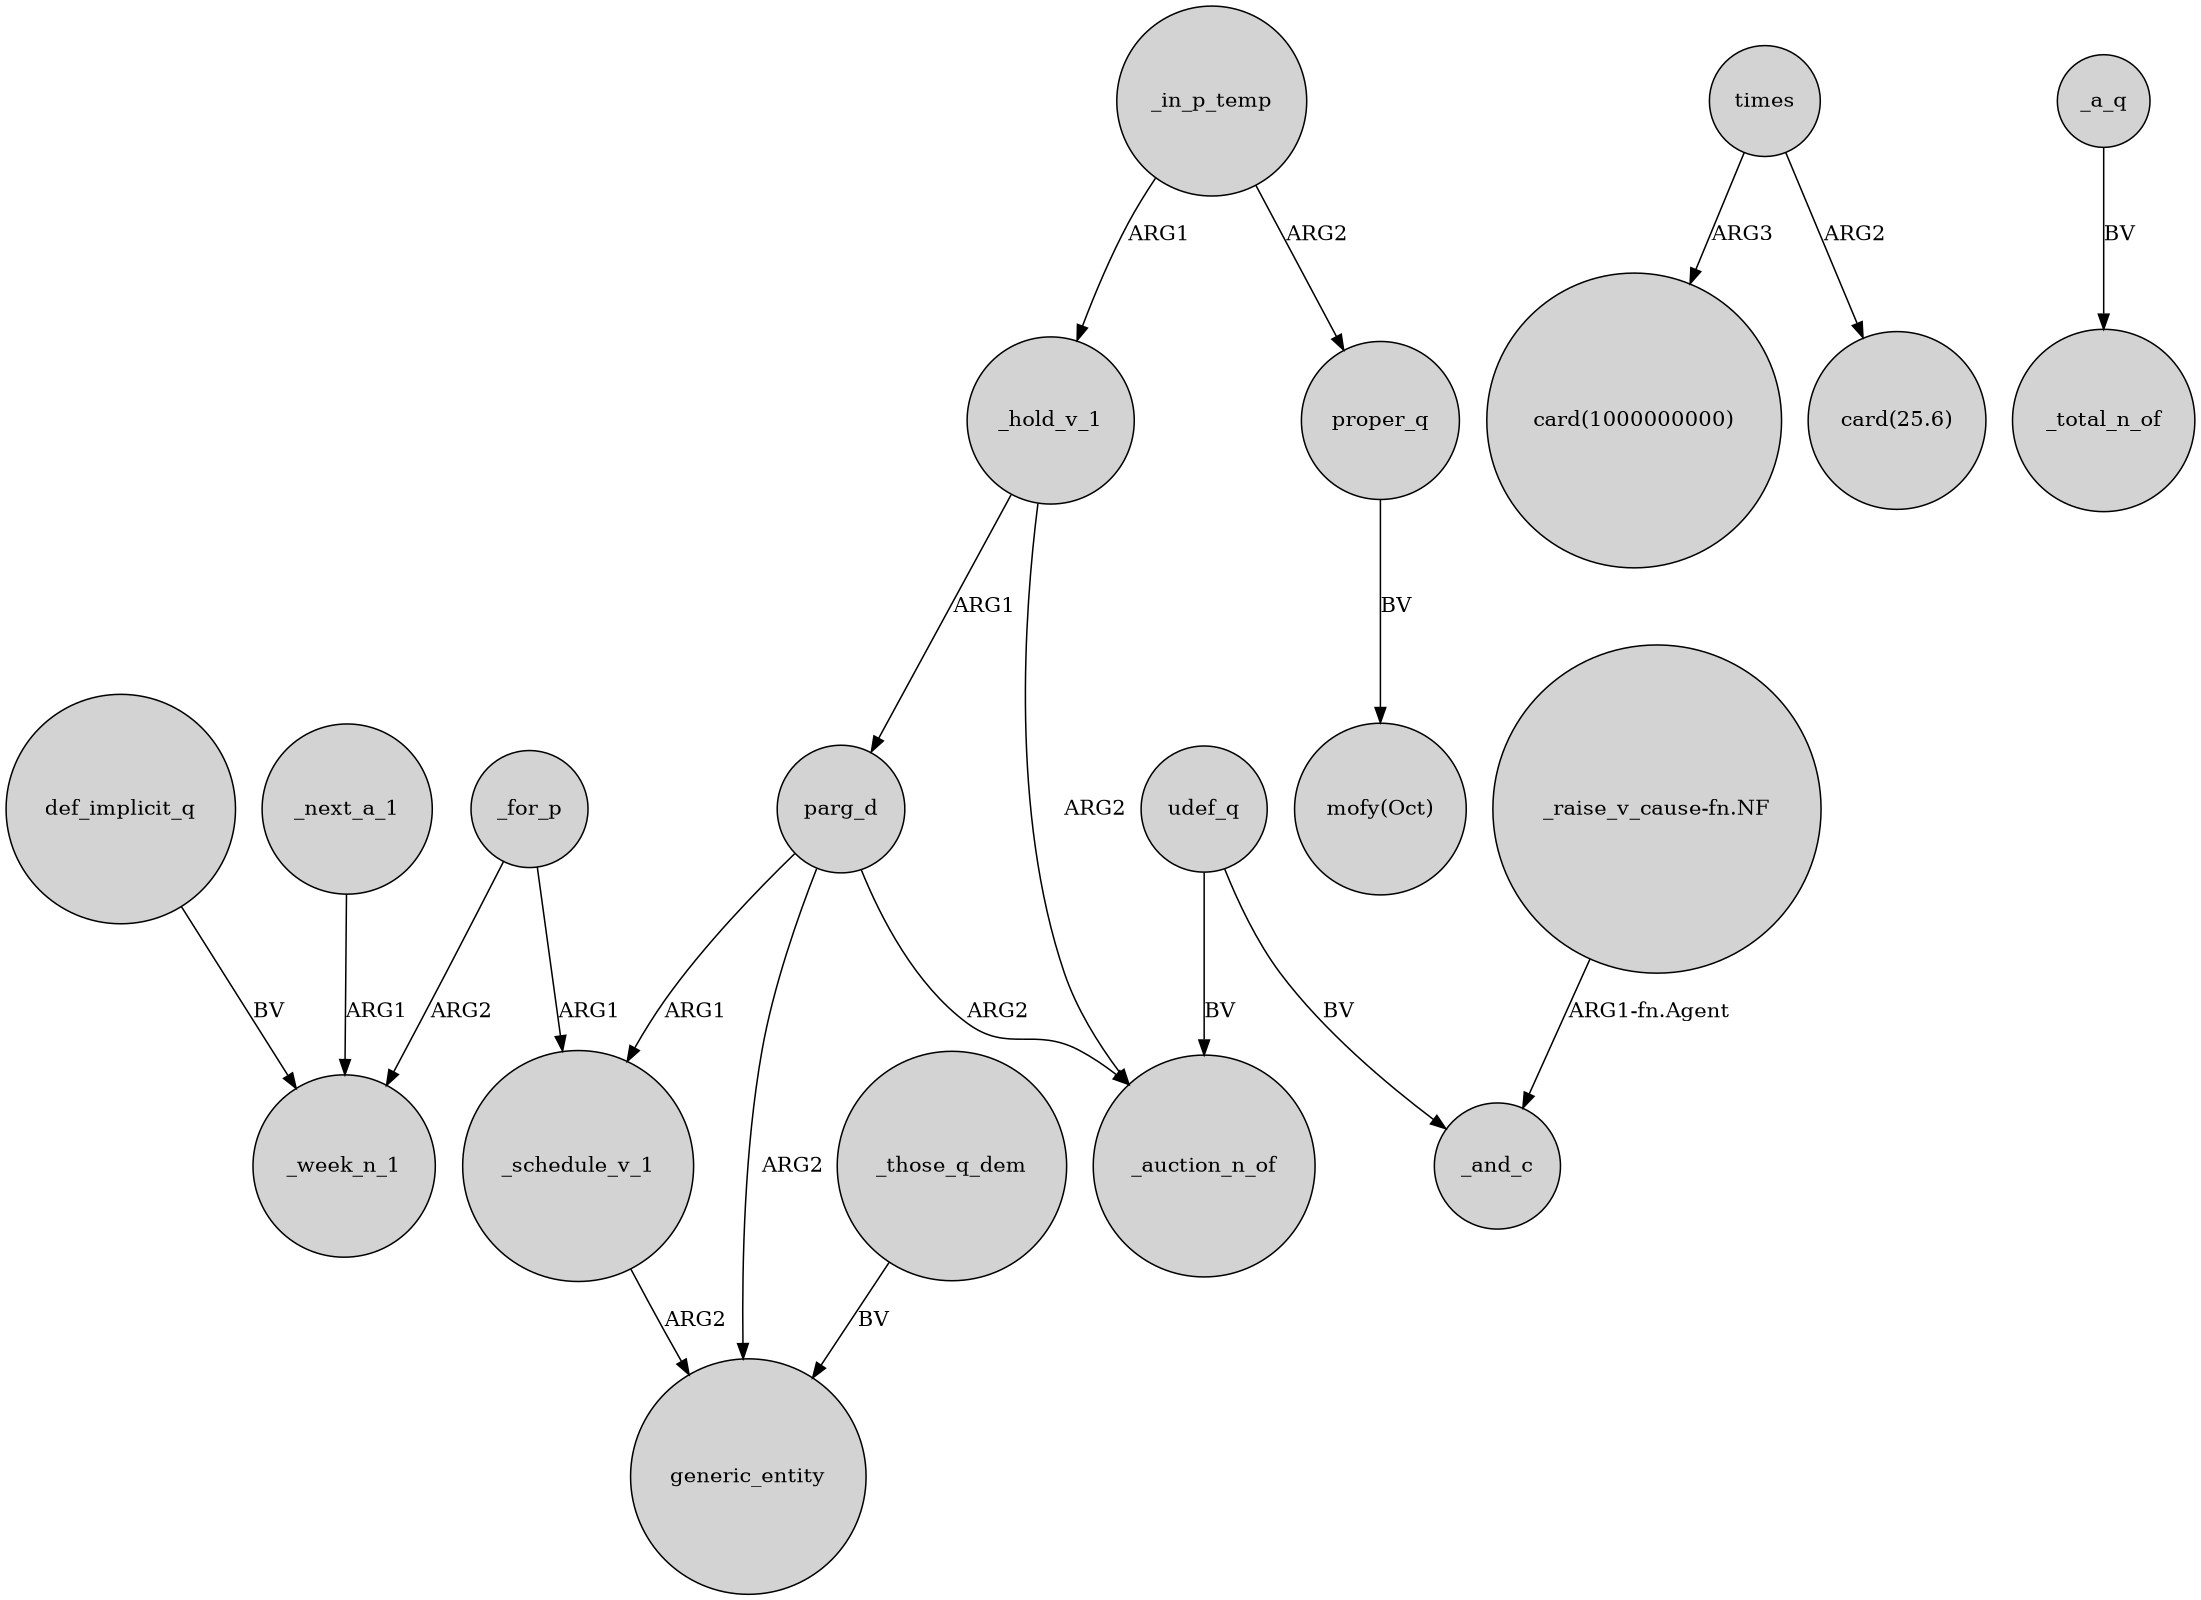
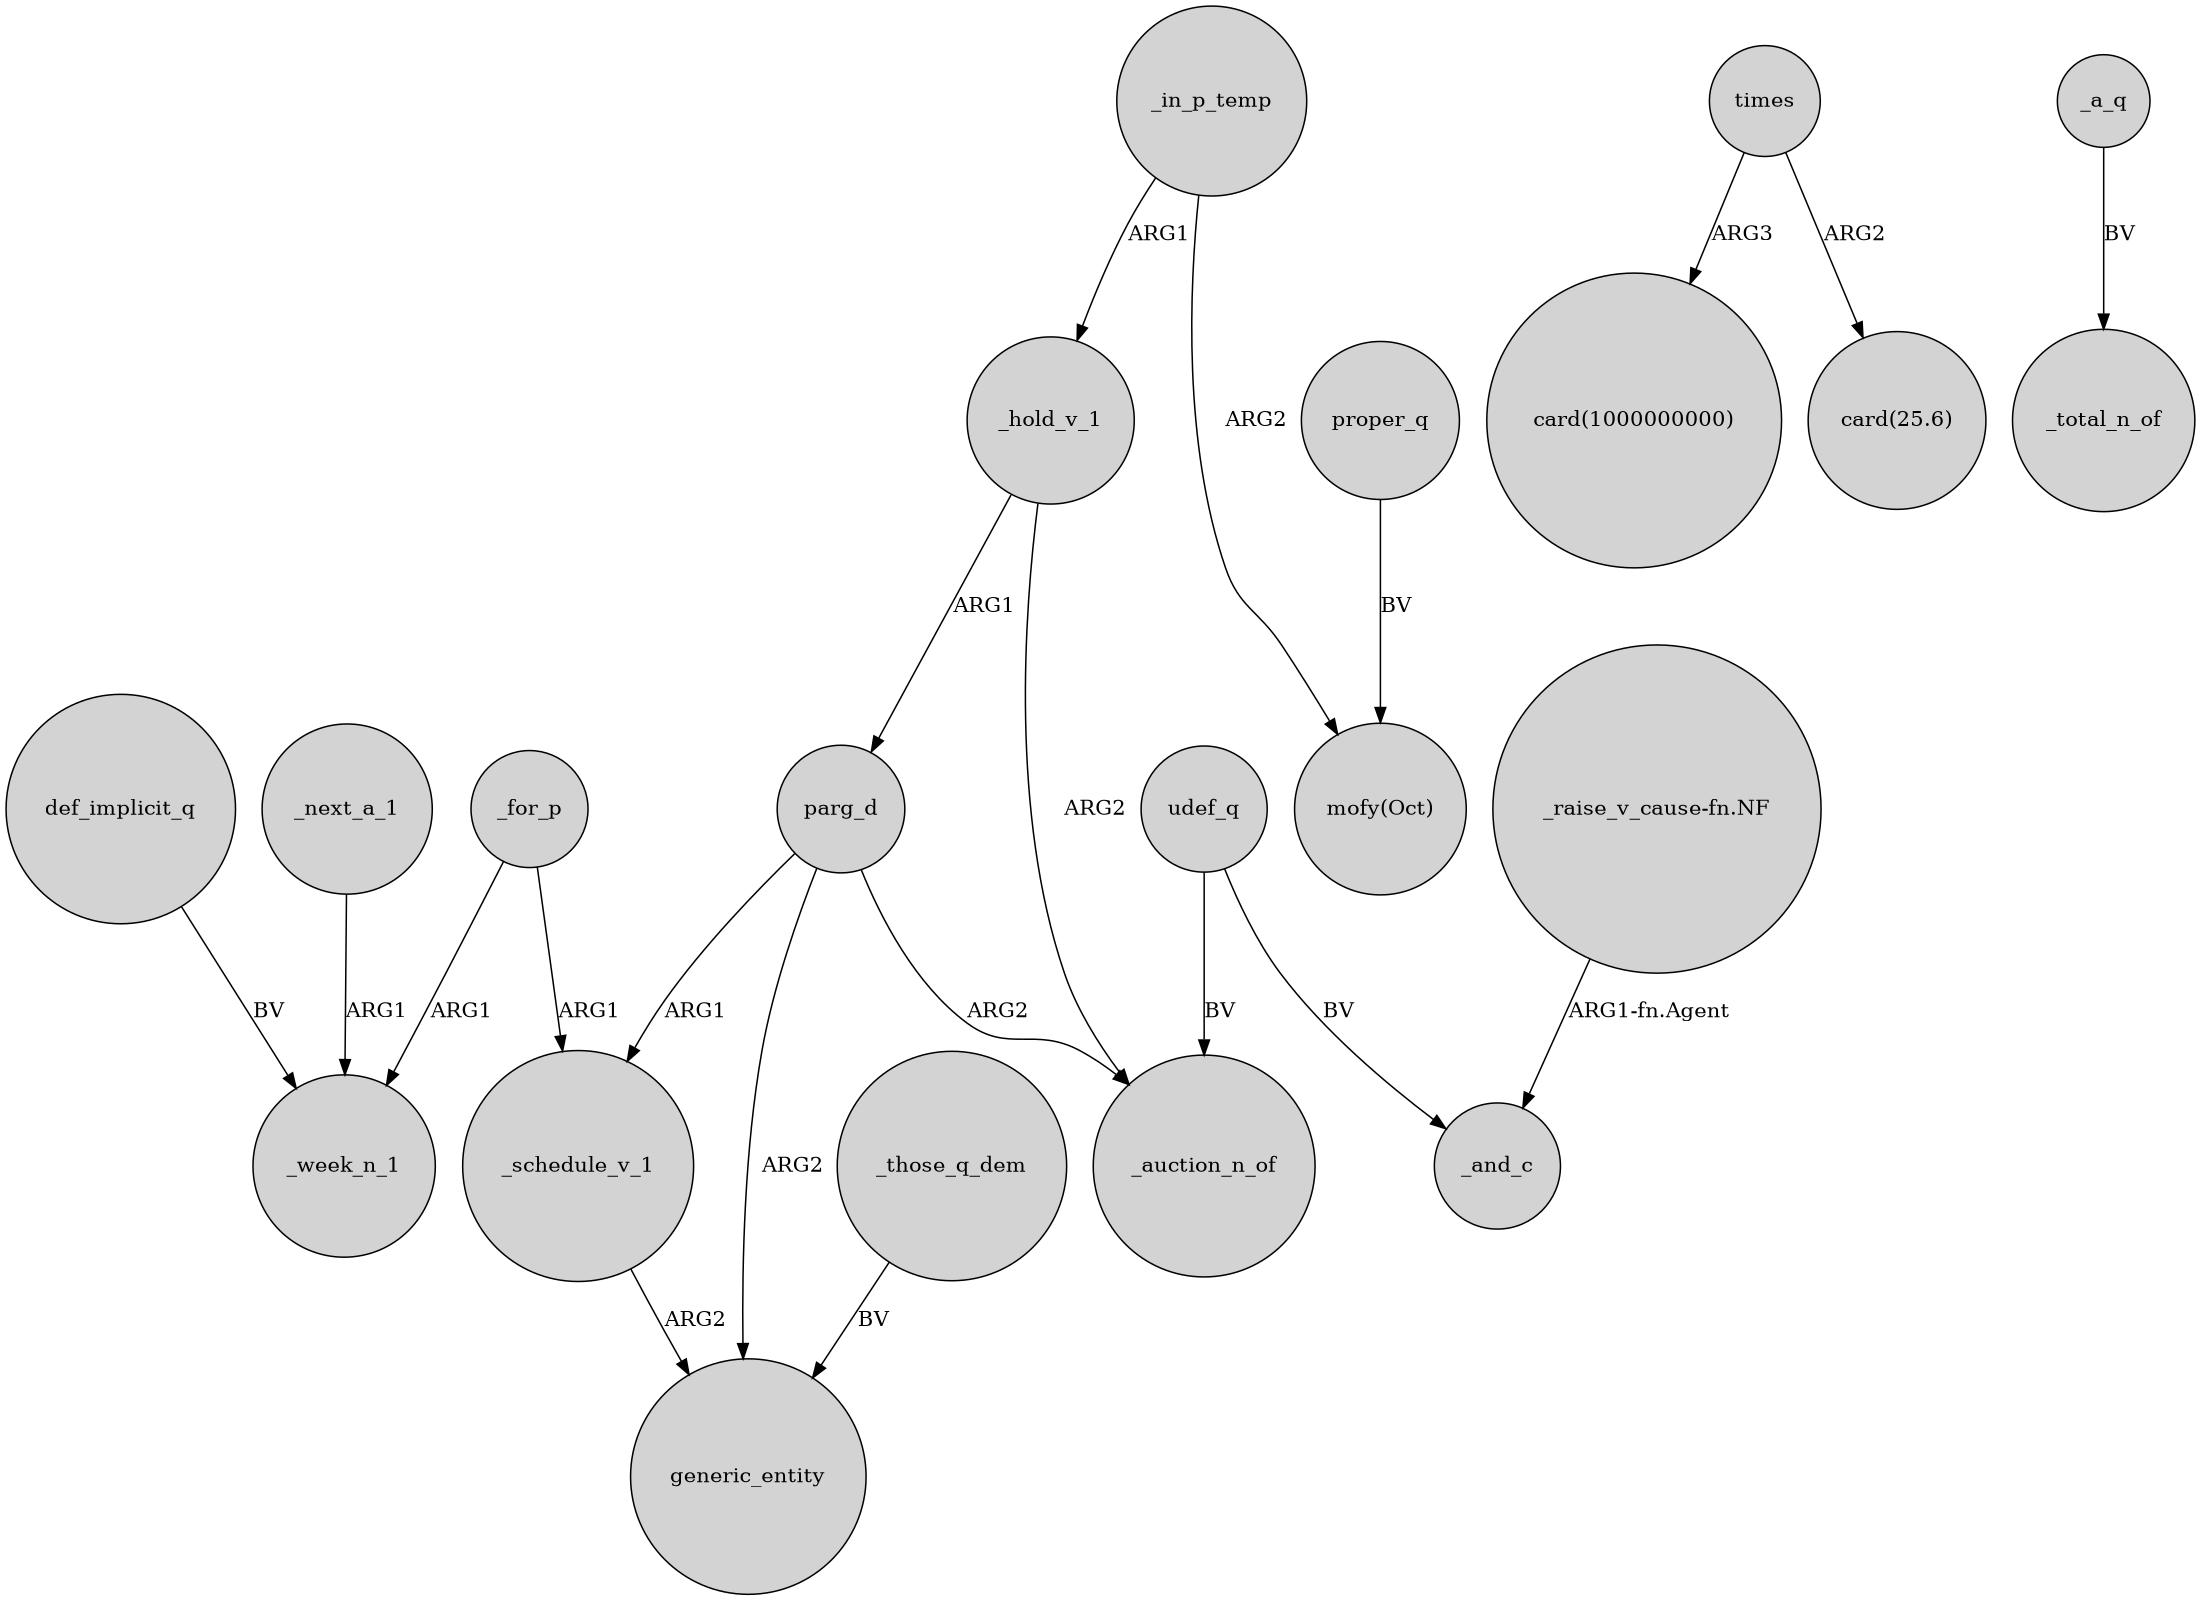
(1296, 261) -> (1203, 475)
(462, 1012) -> (462, 1012)
